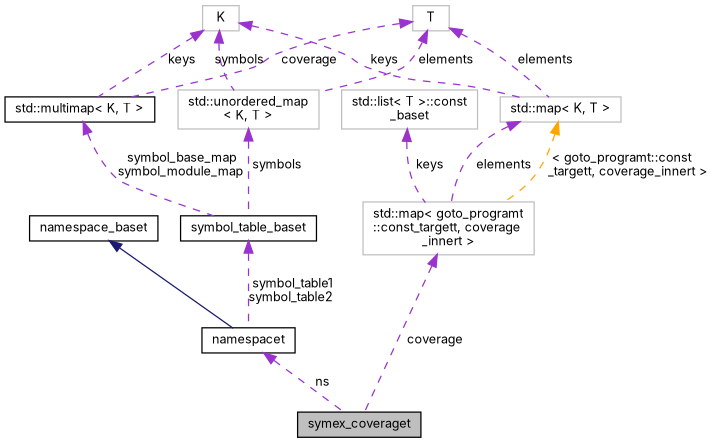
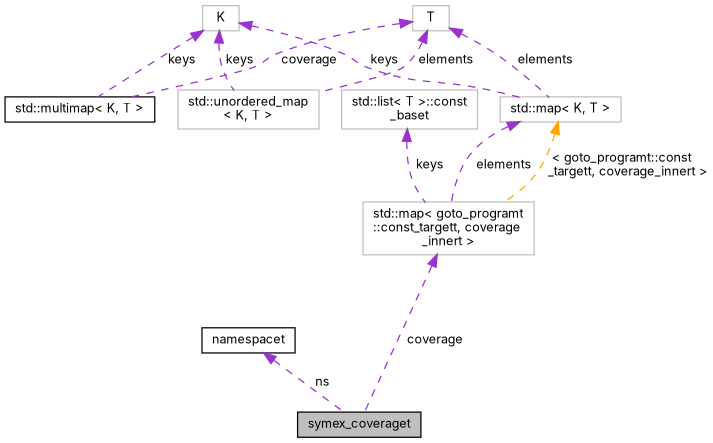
(238, 60) -> (238, 60)
(94, 228) -> none
(249, 228) -> none
